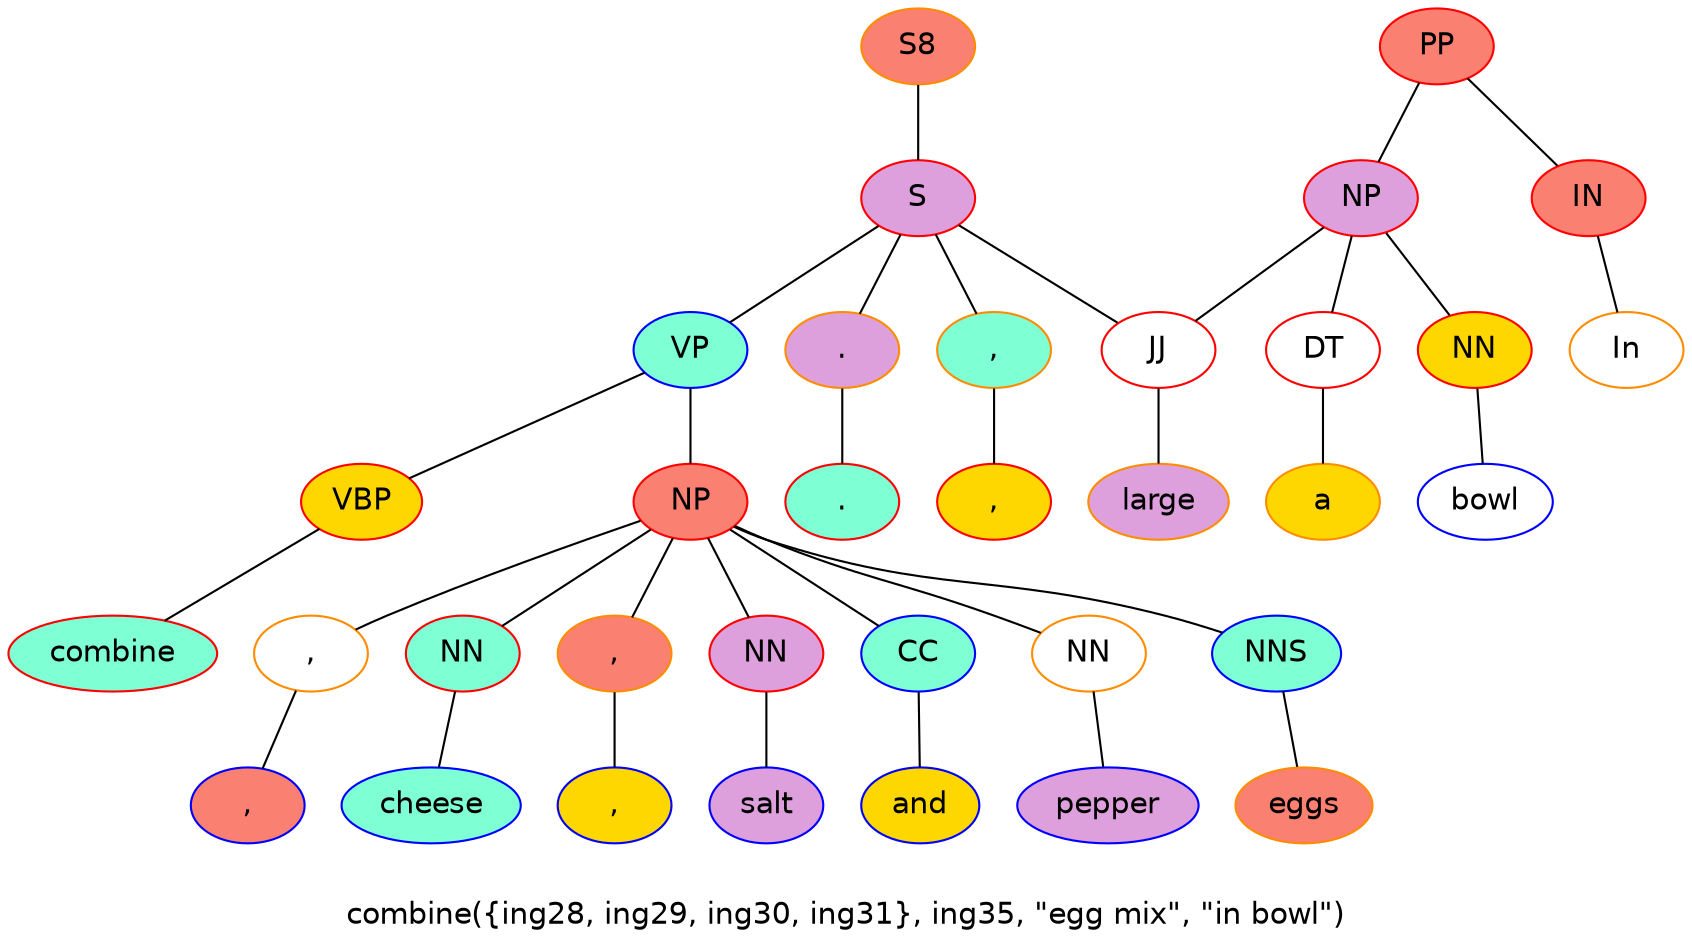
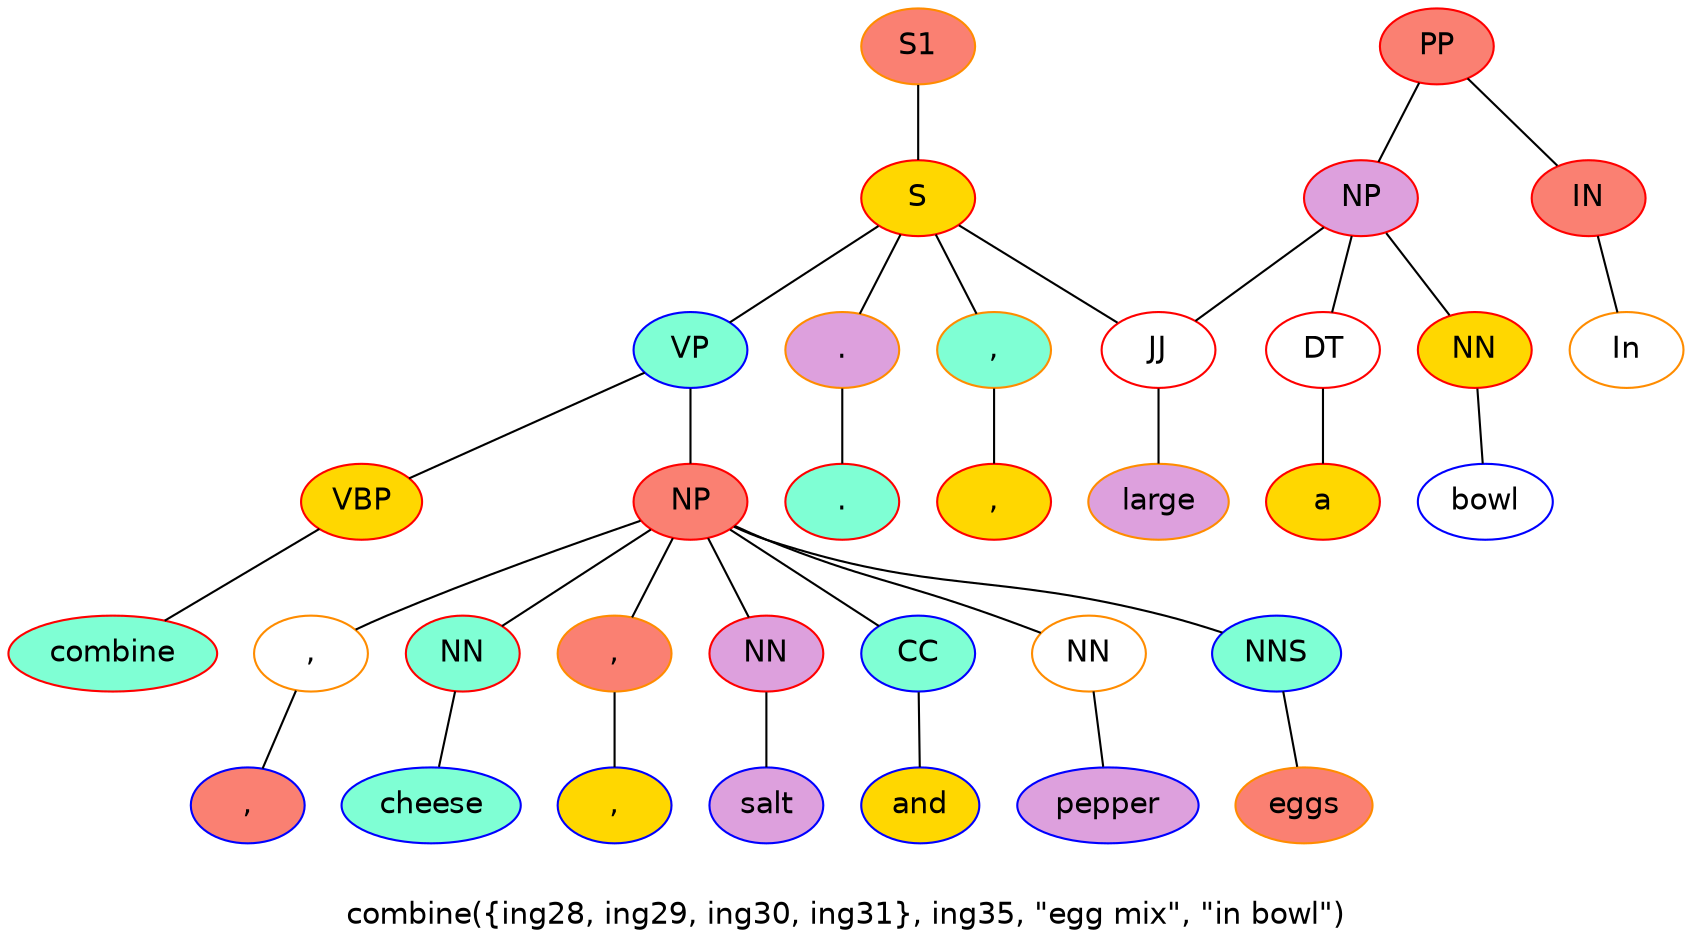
(918, 46) -> (918, 46)
(918, 198) -> (918, 198)
(1323, 502) -> (1323, 502)
